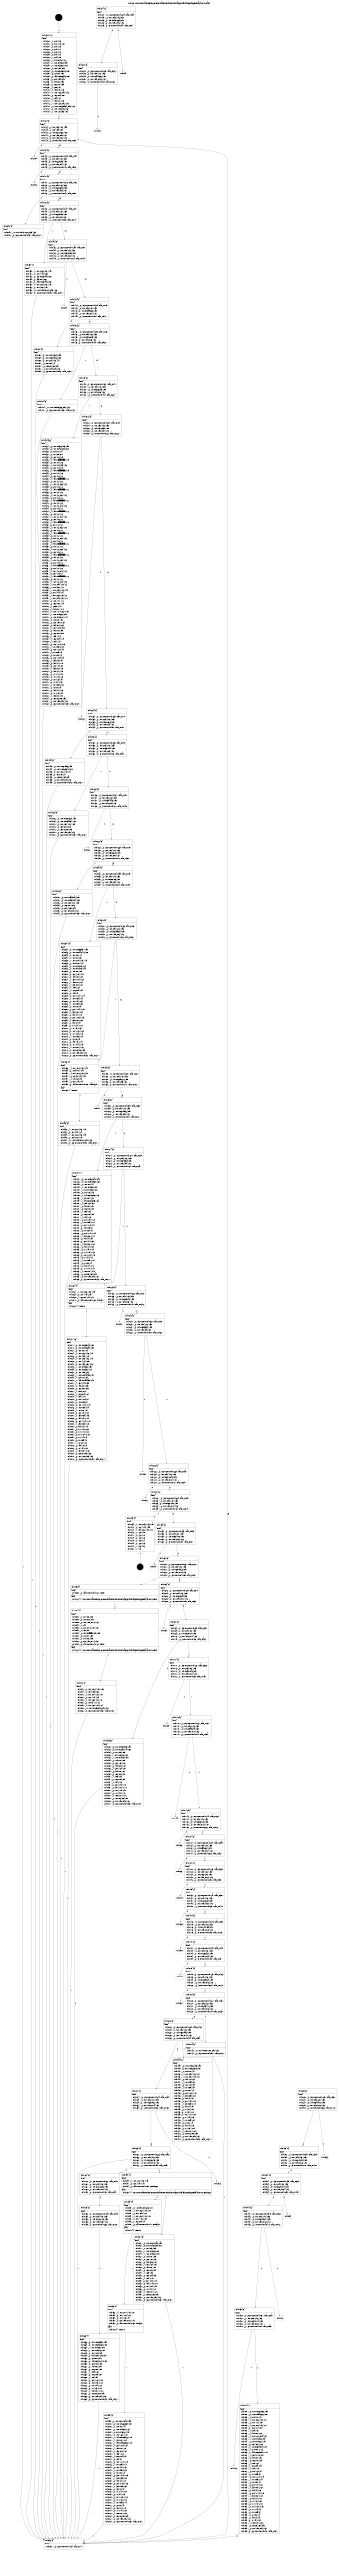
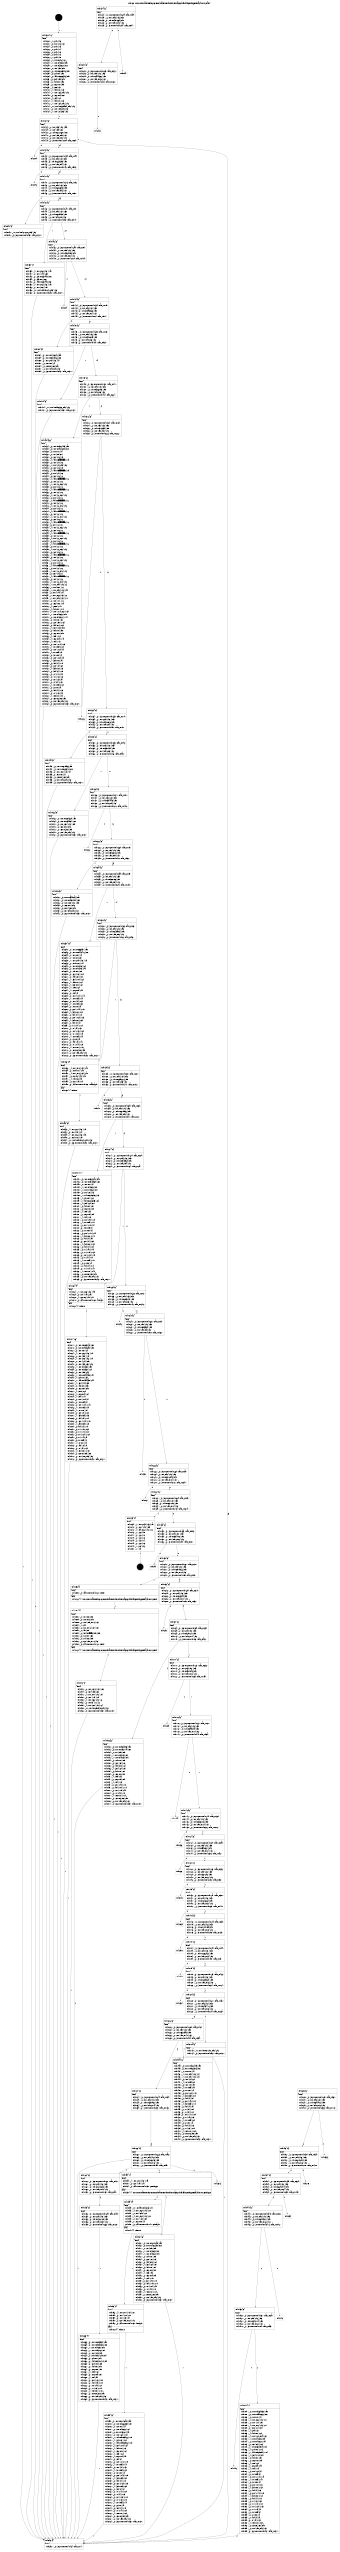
(181, 2150) -> (196, 2171)
none -> (306, 2184)
